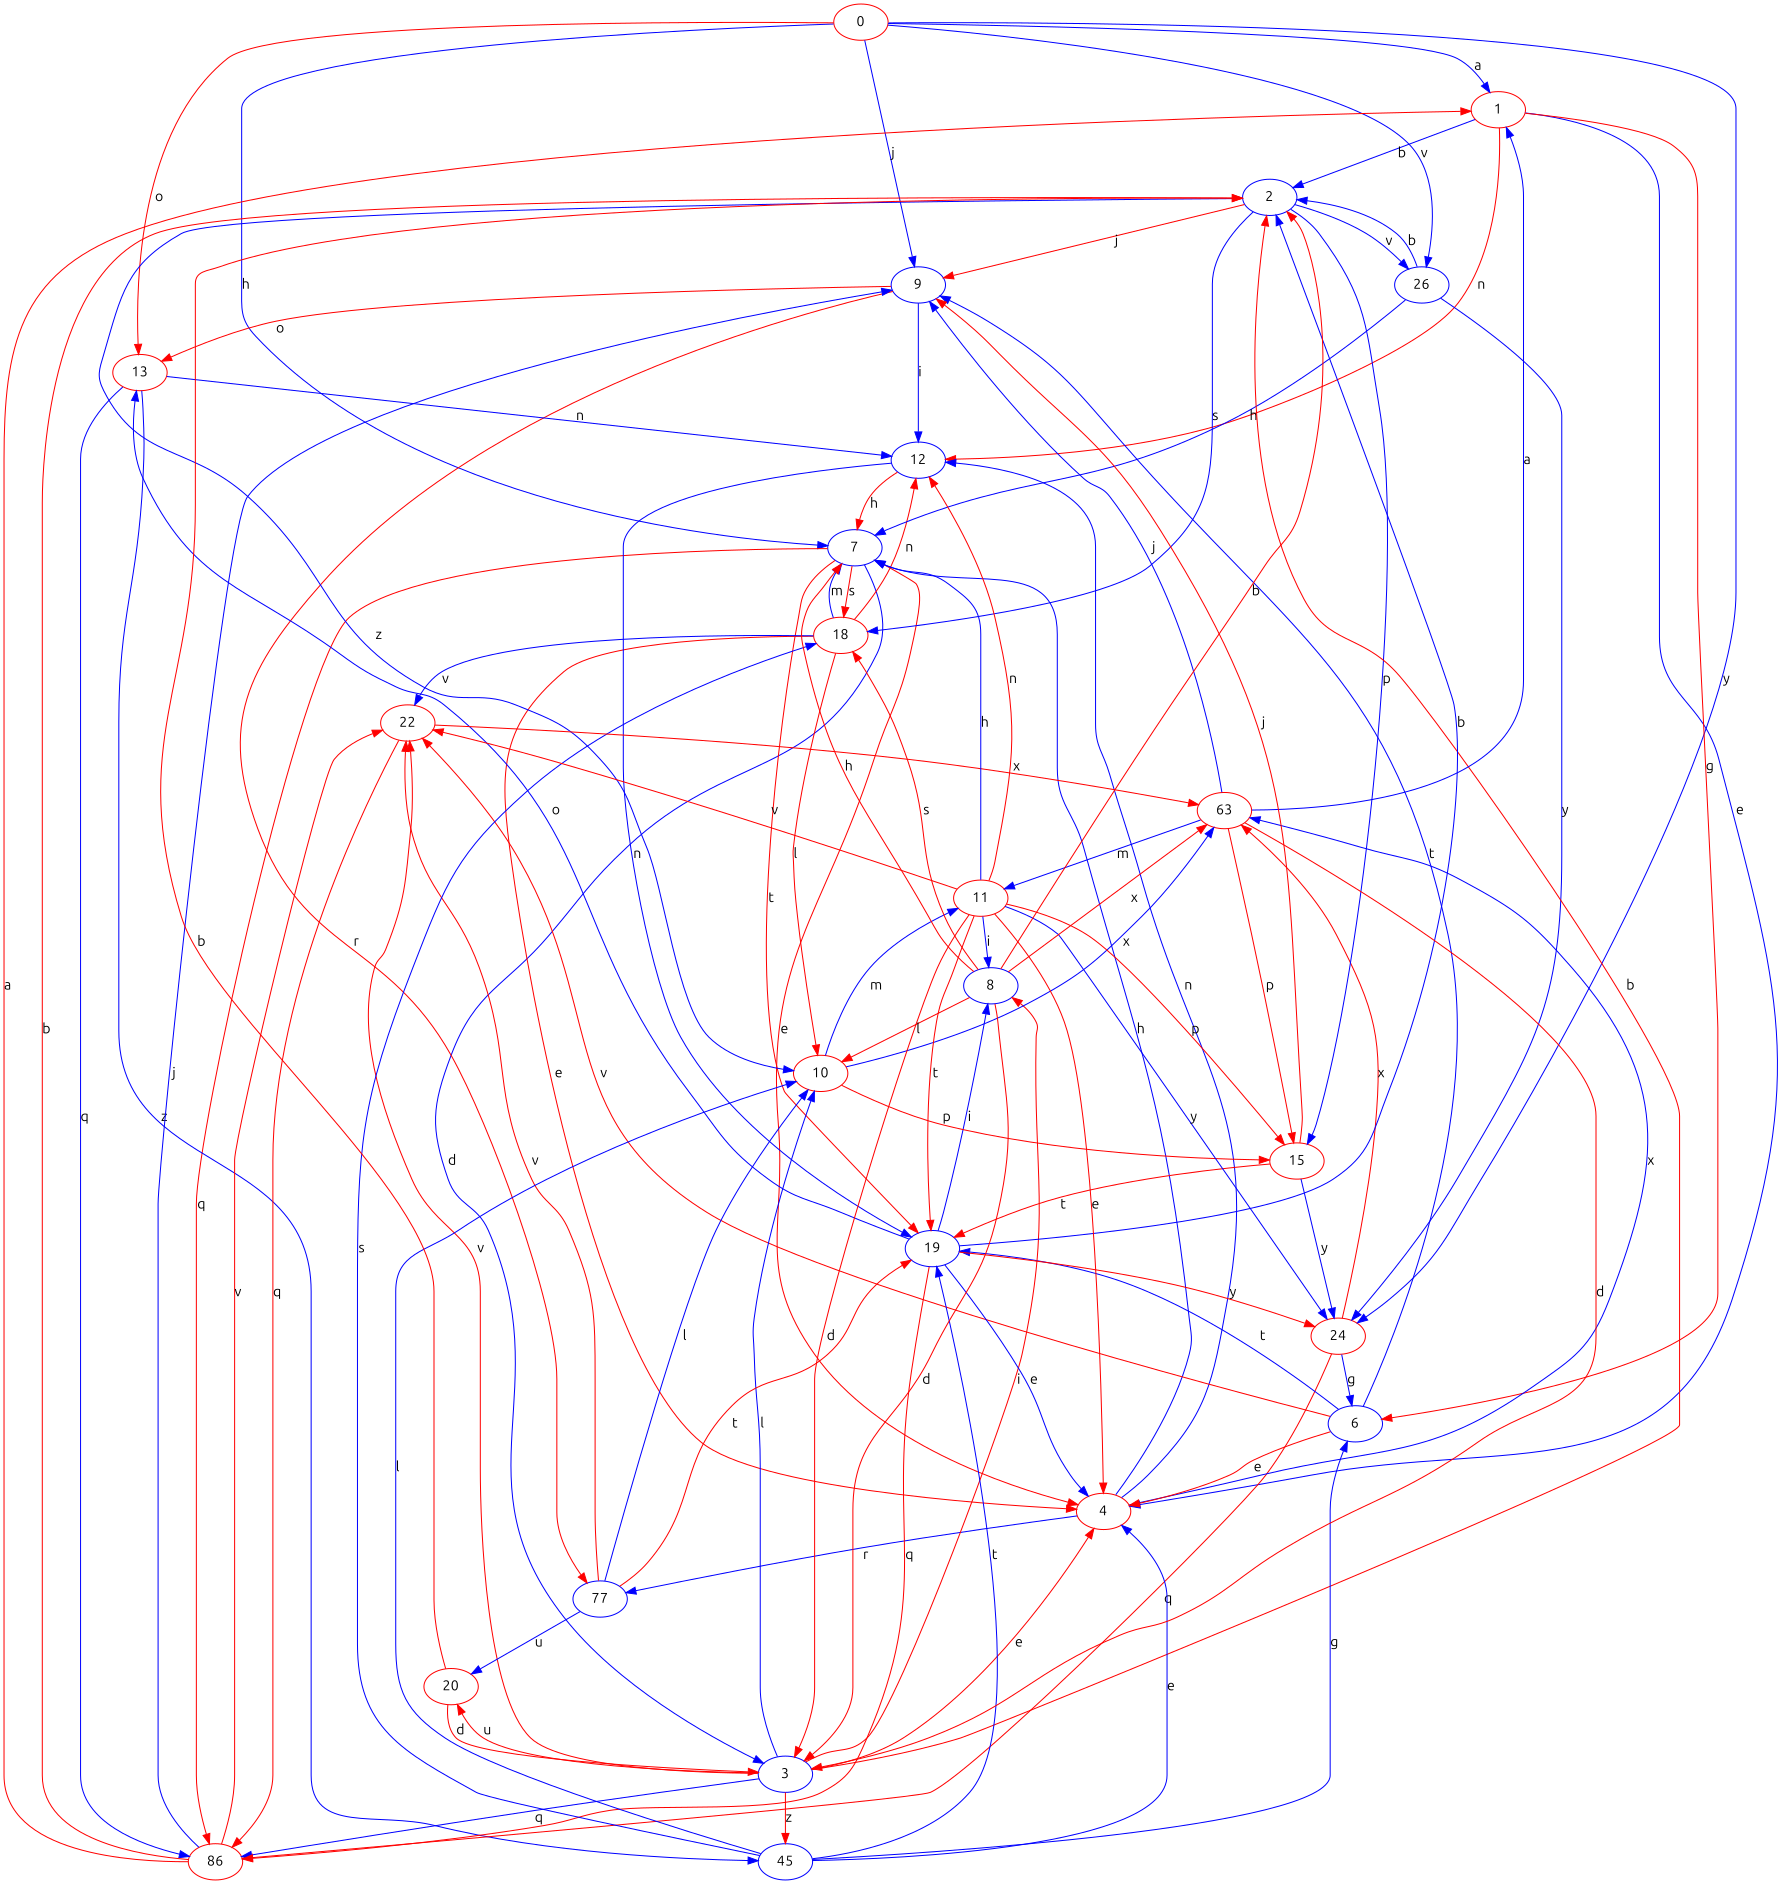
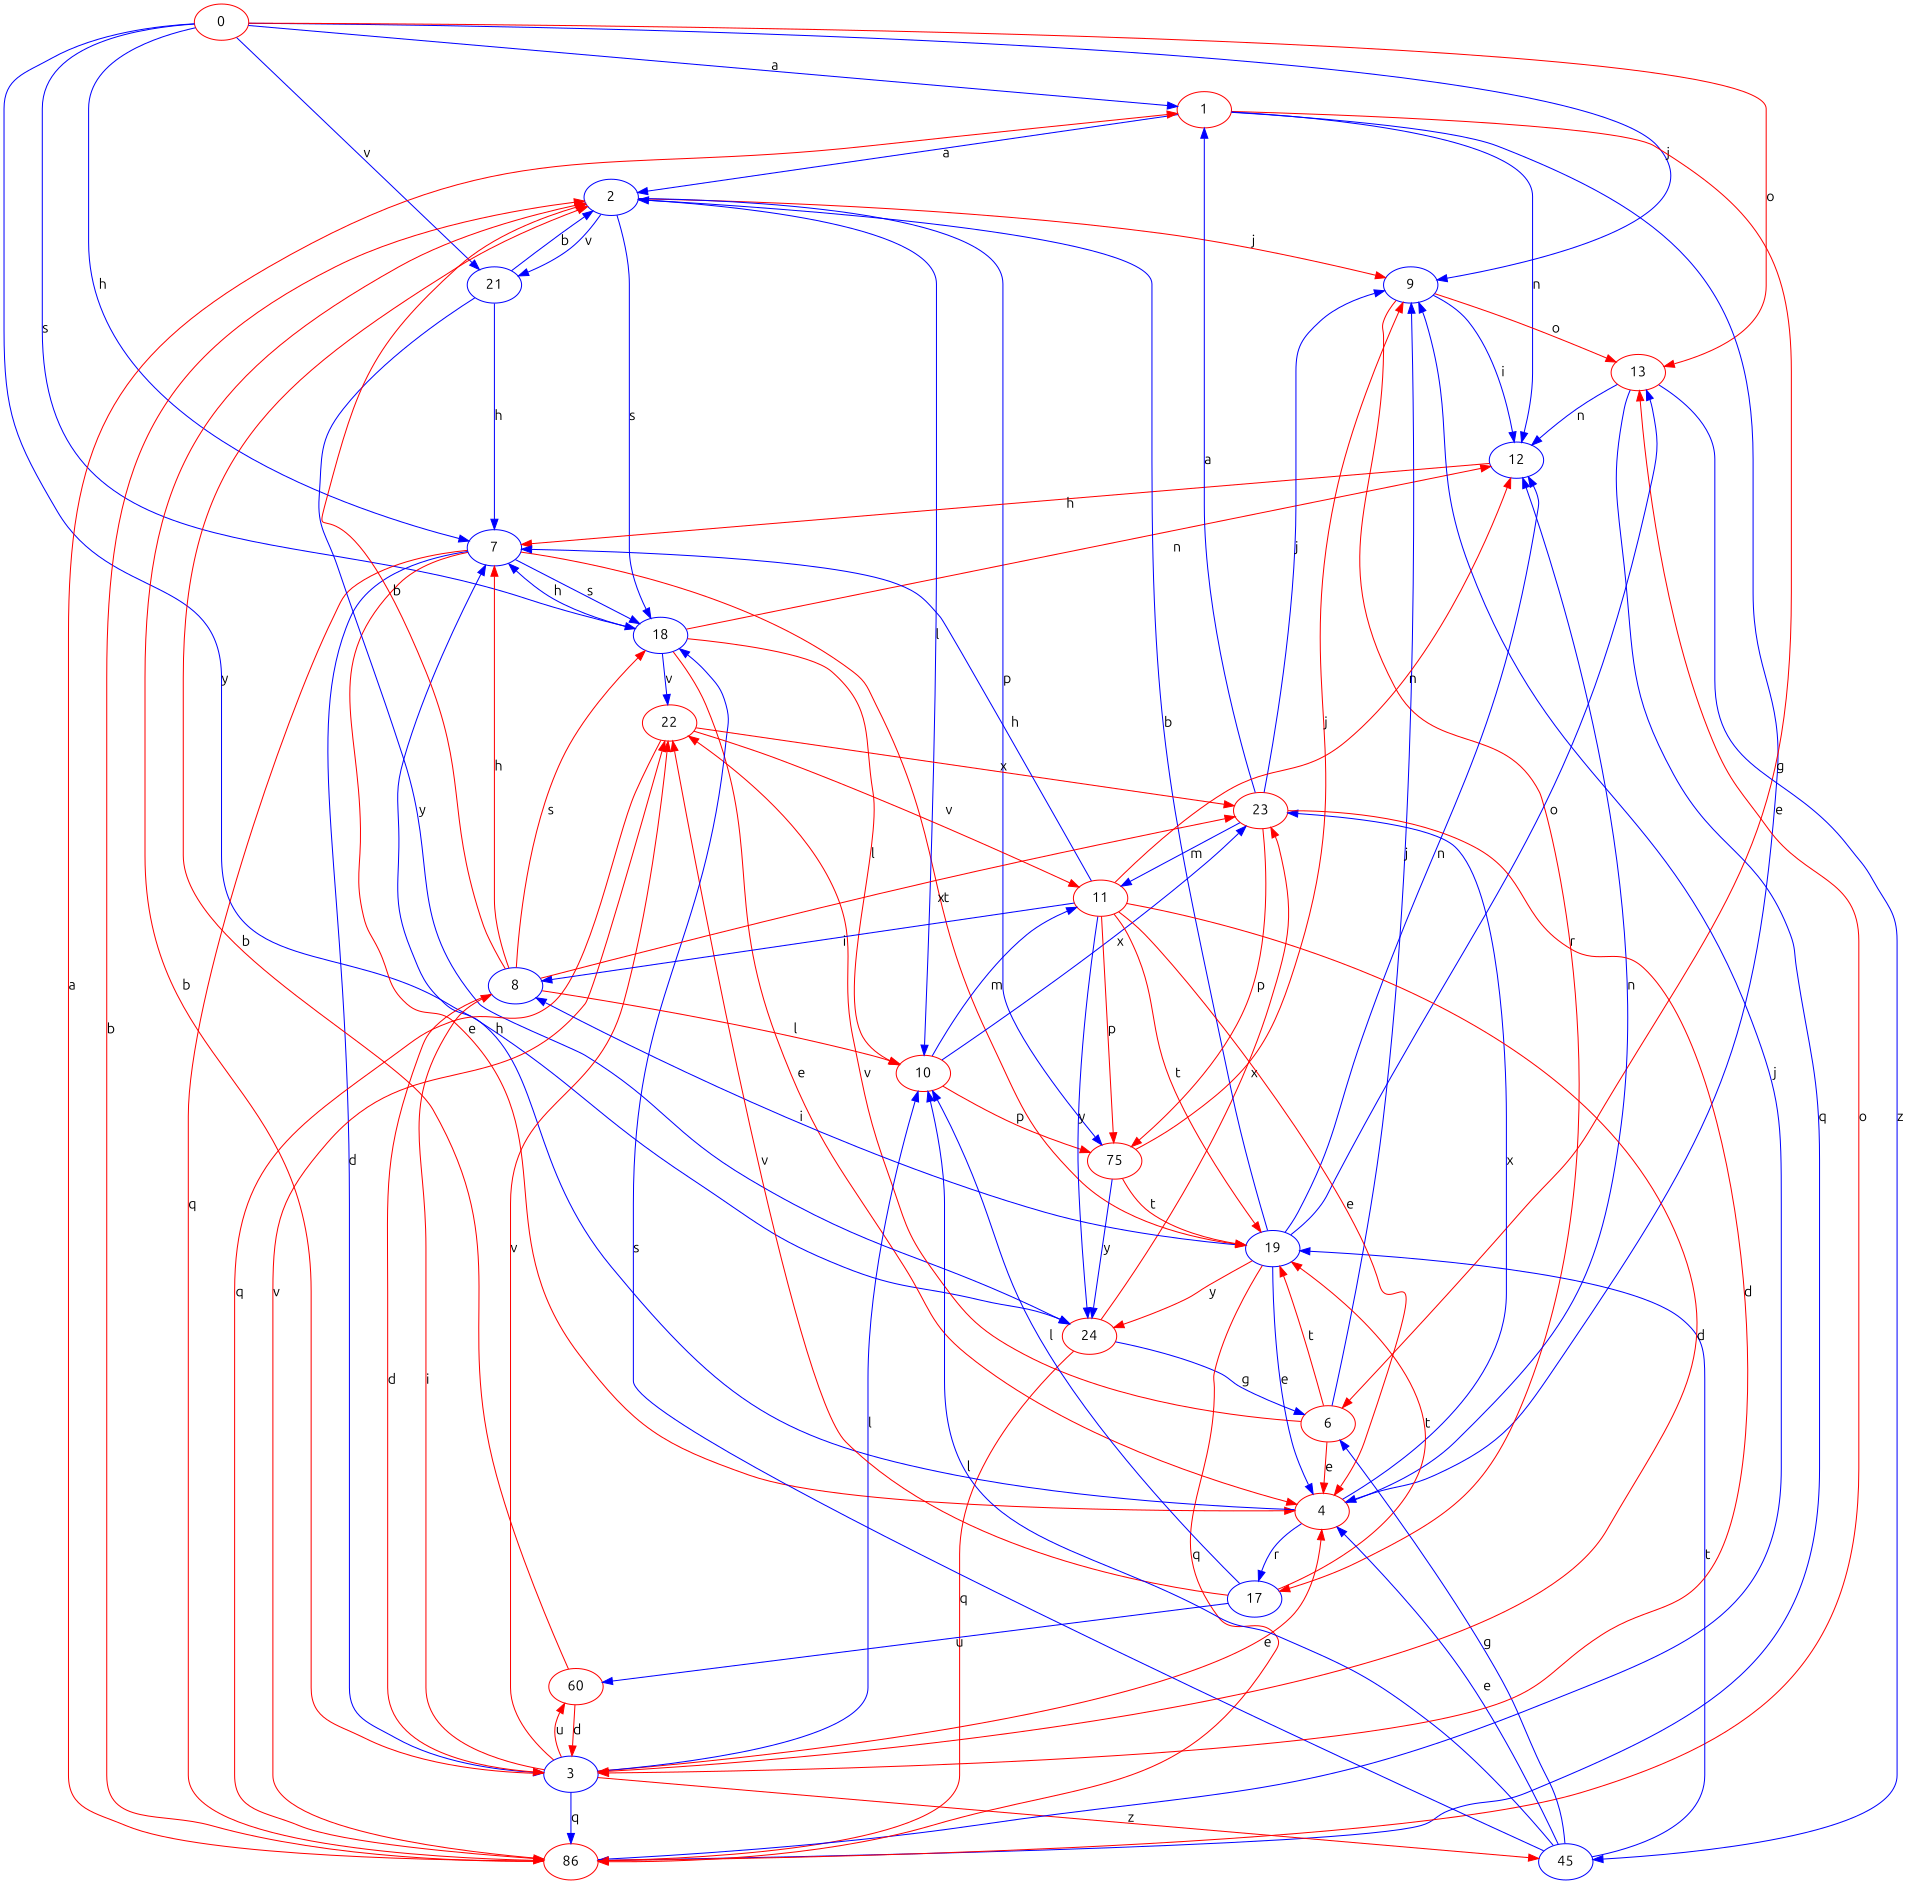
(1402, 154) -> (947, 154)
(1422, 285) -> (494, 285)
(1307, 393) -> (1505, 164)
none -> (75, 447)
(849, 587) -> (573, 589)
(837, 592) -> (558, 592)
(379, 635) -> (937, 635)
(841, 635) -> (661, 635)
(623, 772) -> (1430, 864)
(701, 806) -> (884, 801)
(1224, 811) -> (1261, 811)
(1432, 854) -> (1407, 854)
(1297, 1161) -> (1115, 1161)
(1167, 1300) -> (1305, 1340)
(1355, 1424) -> (1328, 1424)
(600, 1599) -> (1255, 1599)
none -> (1826, 1625)
(451, 1687) -> (576, 1687)
